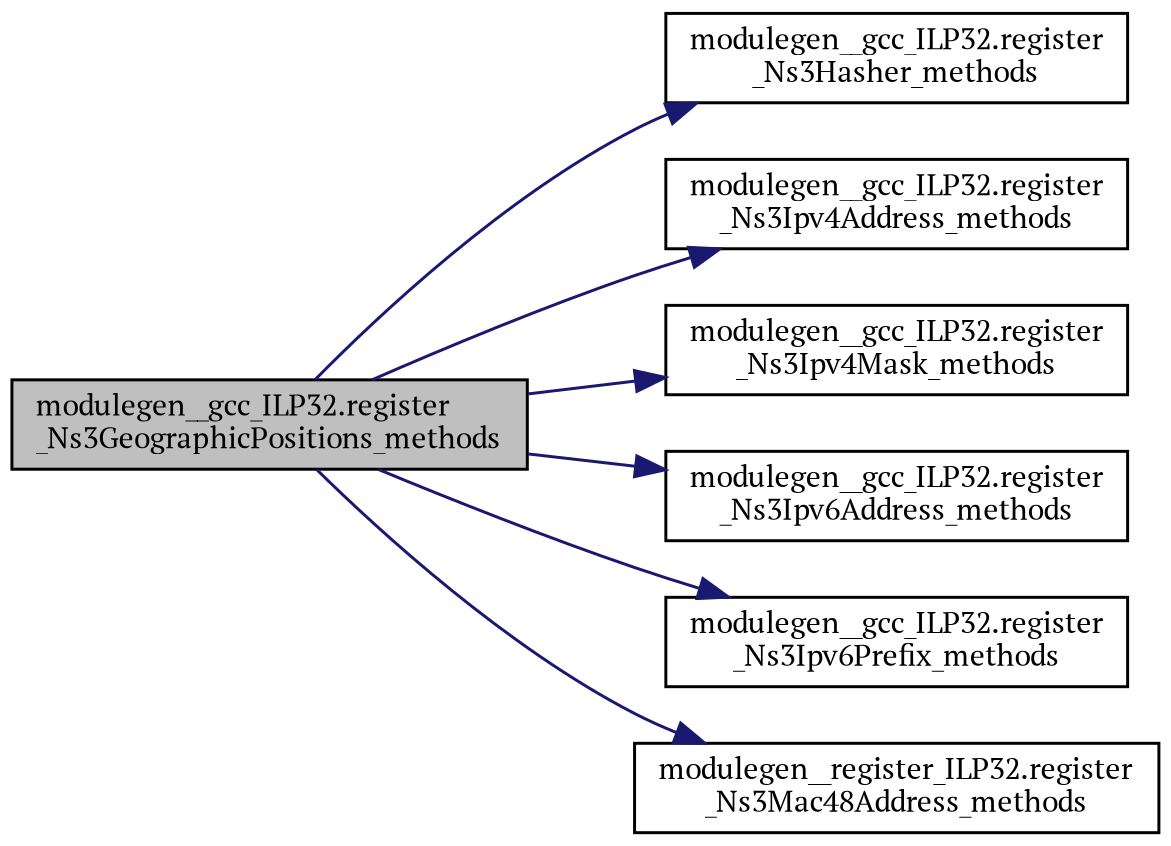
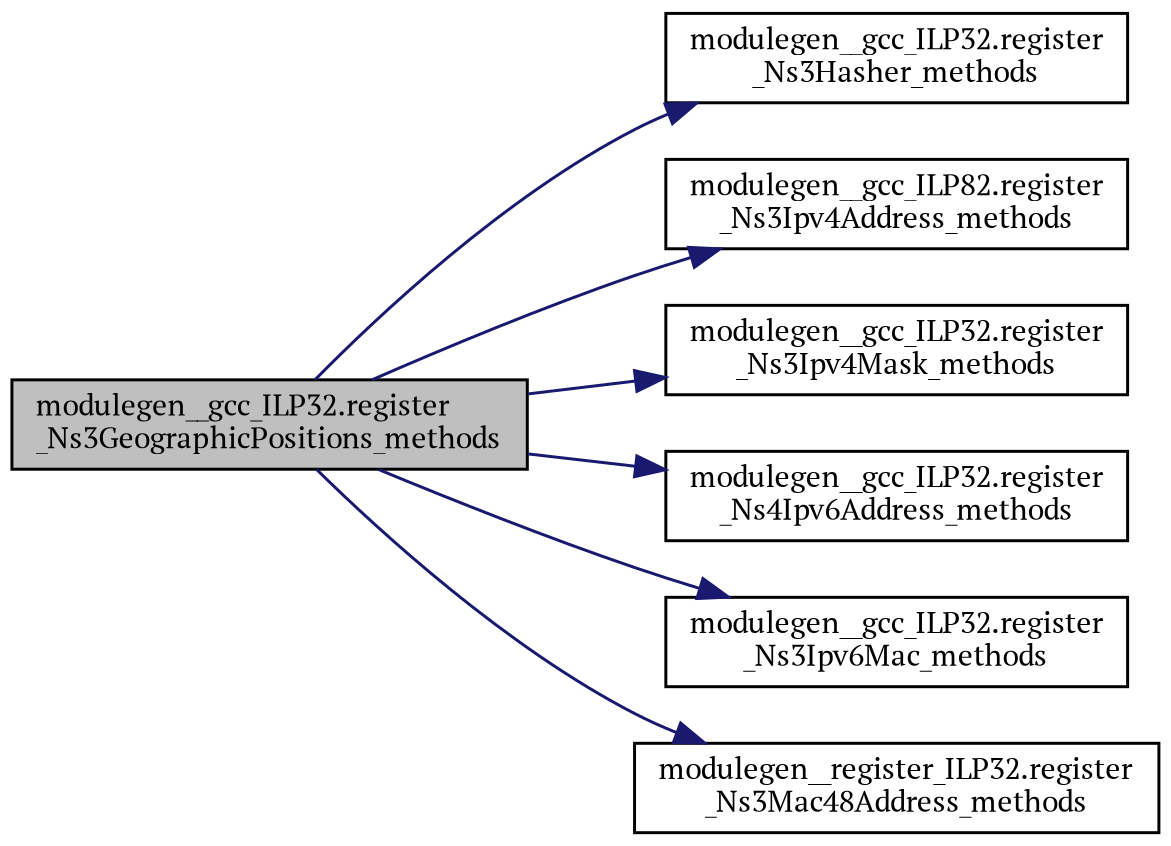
(897, 204) -> (897, 204)
(897, 496) -> (897, 496)
(897, 642) -> (897, 642)
